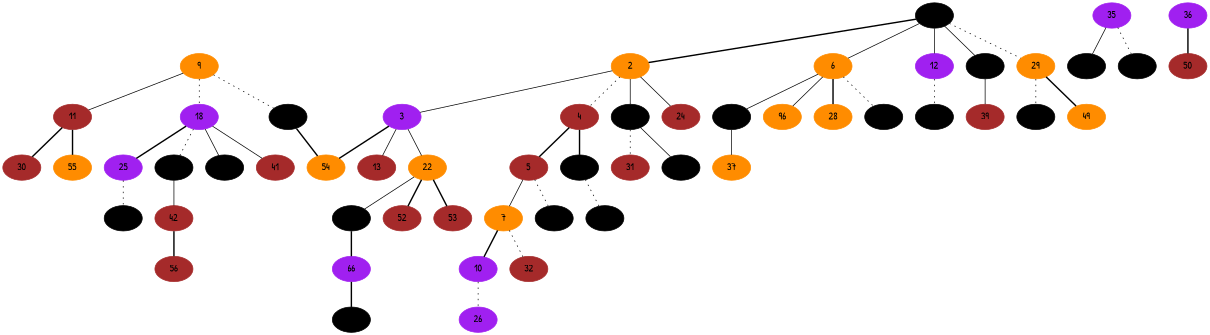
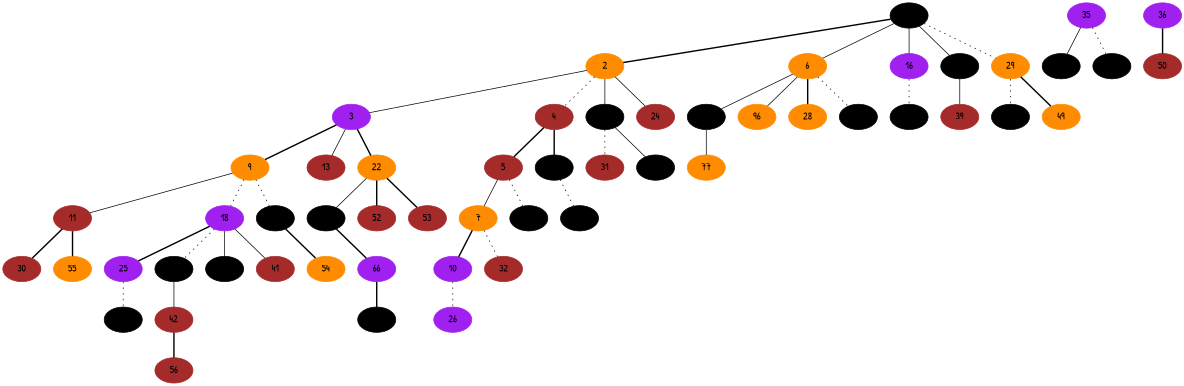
(934, 66) -> (909, 66)
(364, 142) -> (301, 142)
(415, 142) -> (364, 142)
(732, 168) -> (706, 168)
